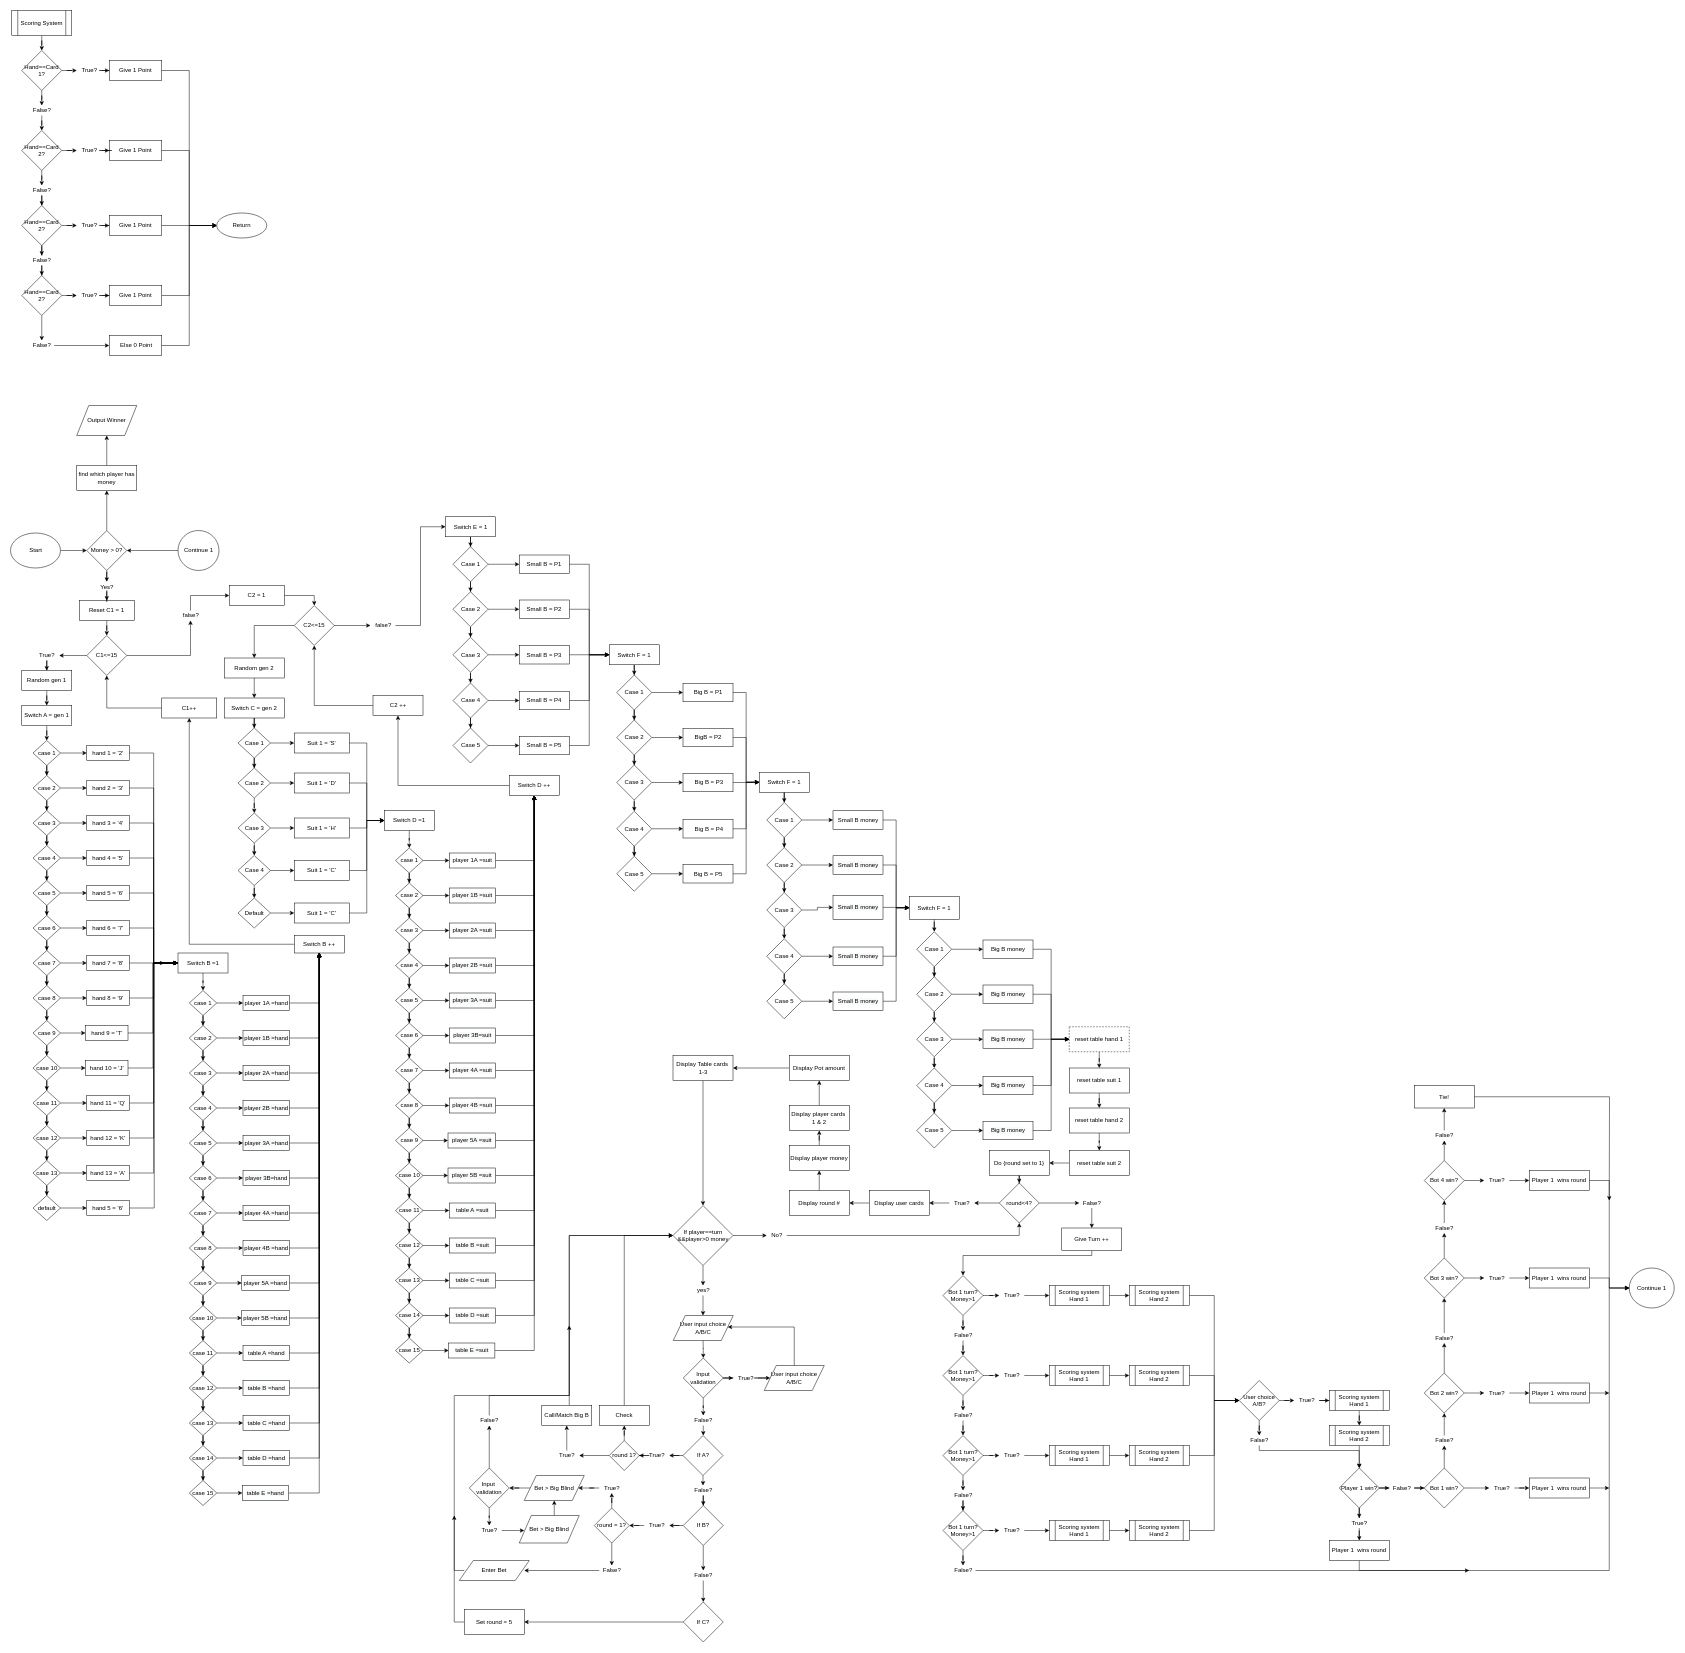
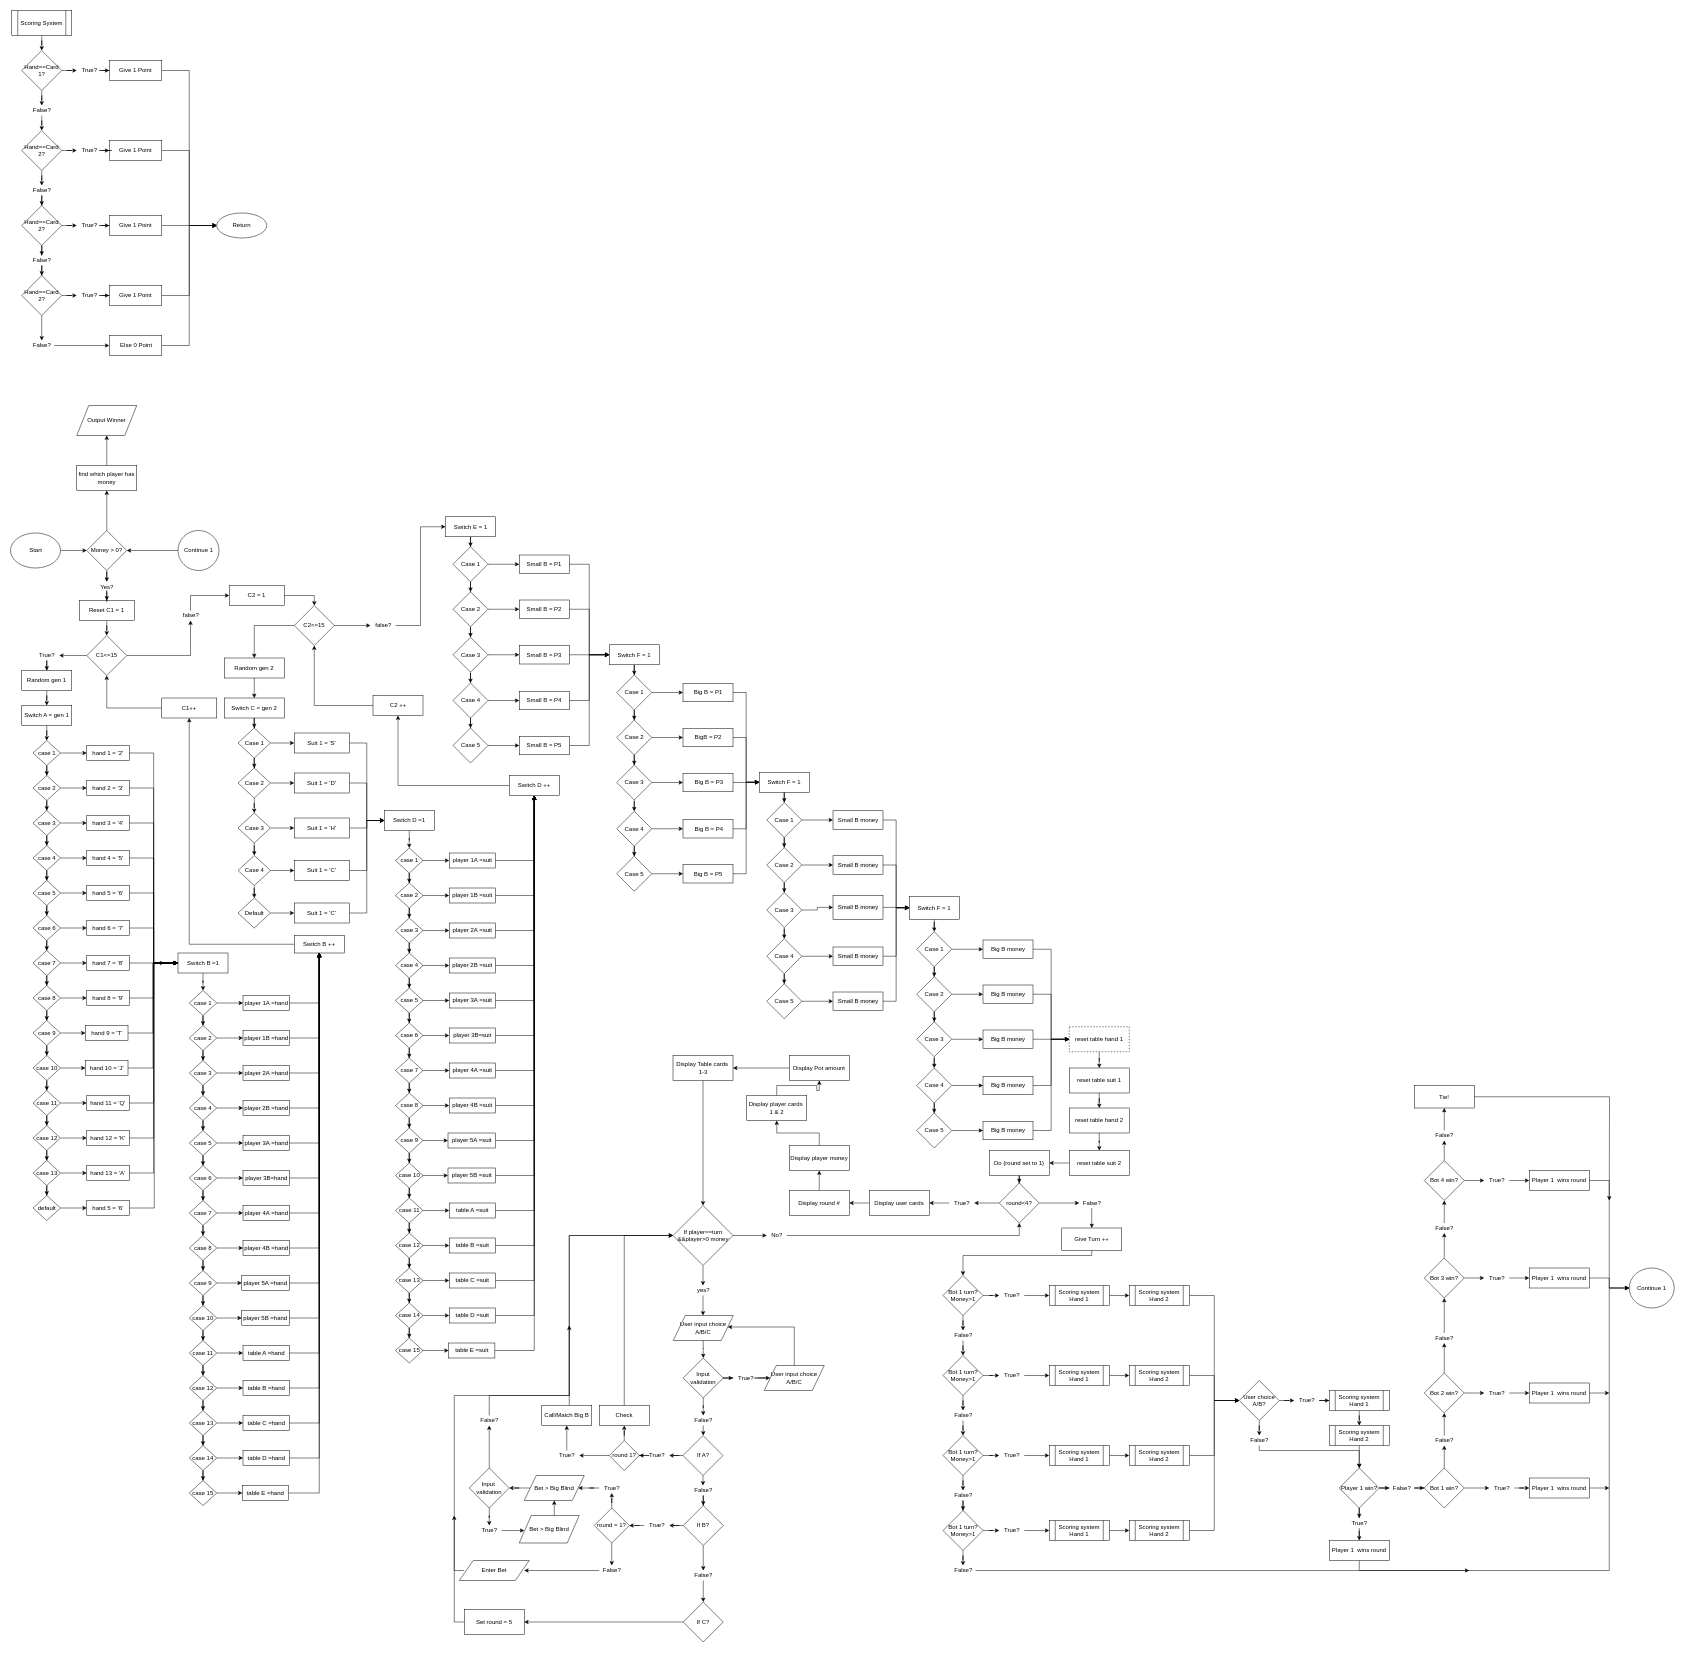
(819, 1118) -> (777, 1108)
